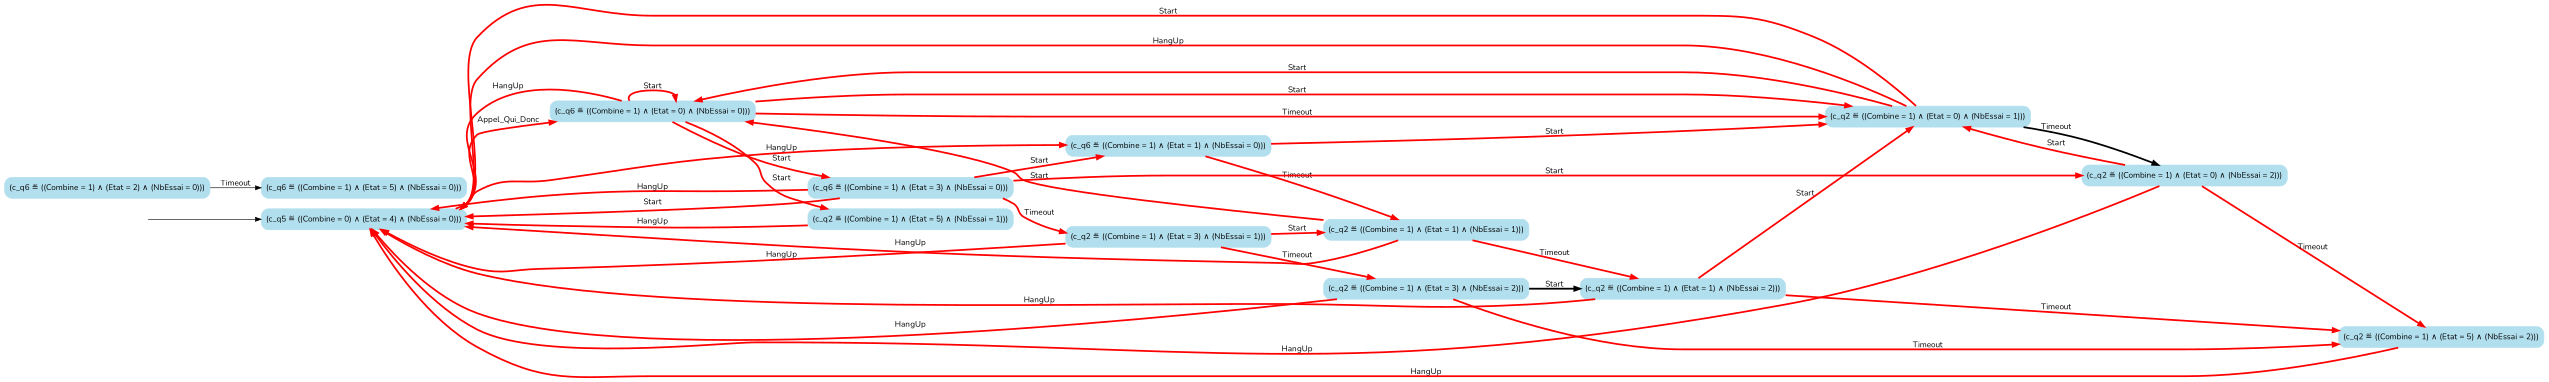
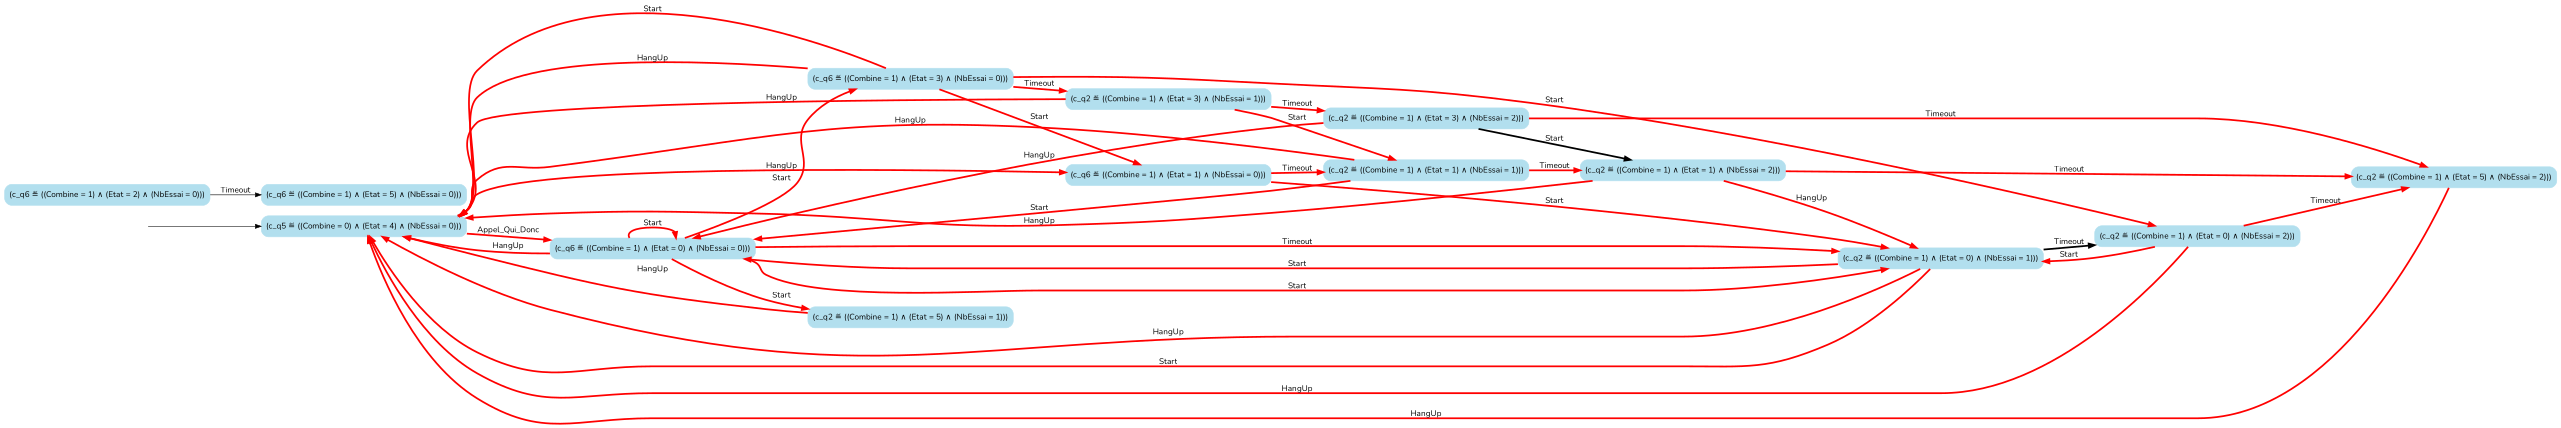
(1805, 193) -> (1812, 198)
(842, 338) -> (1025, 165)
